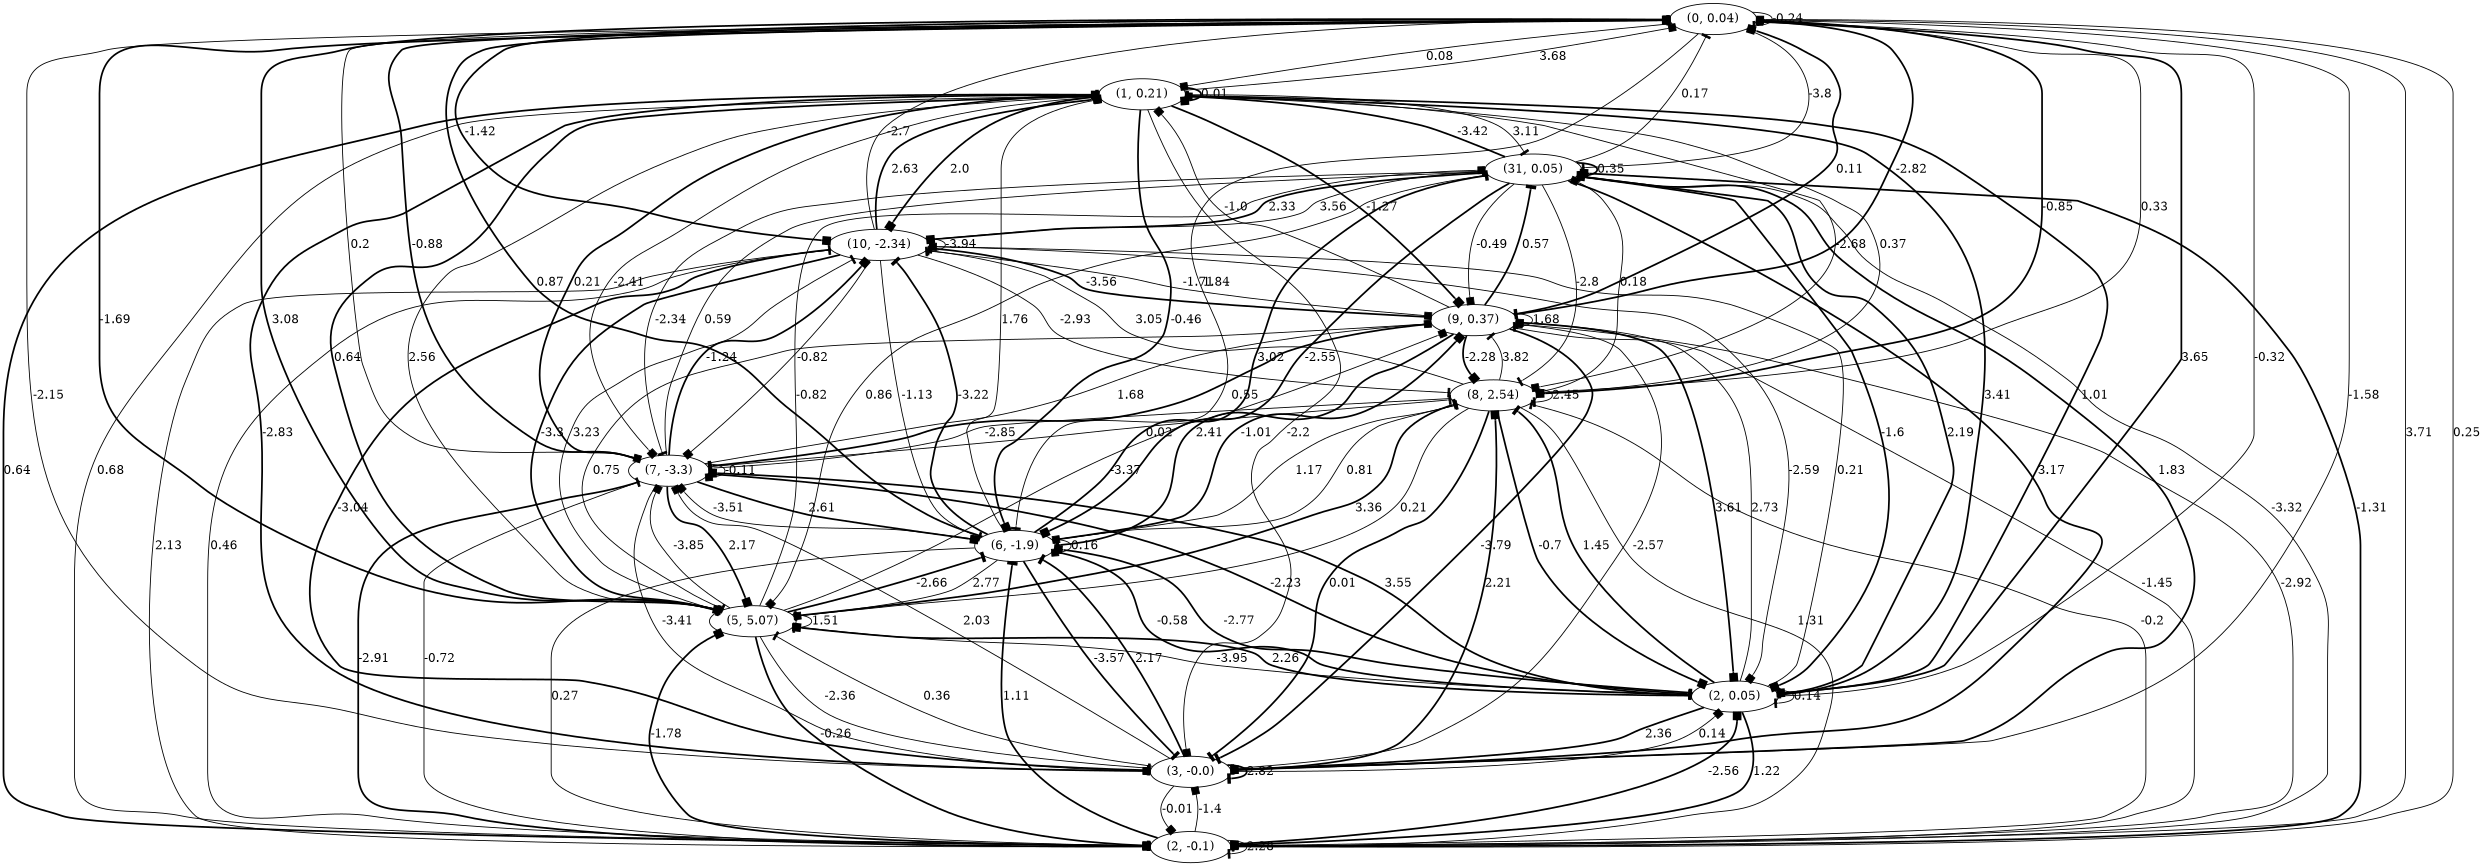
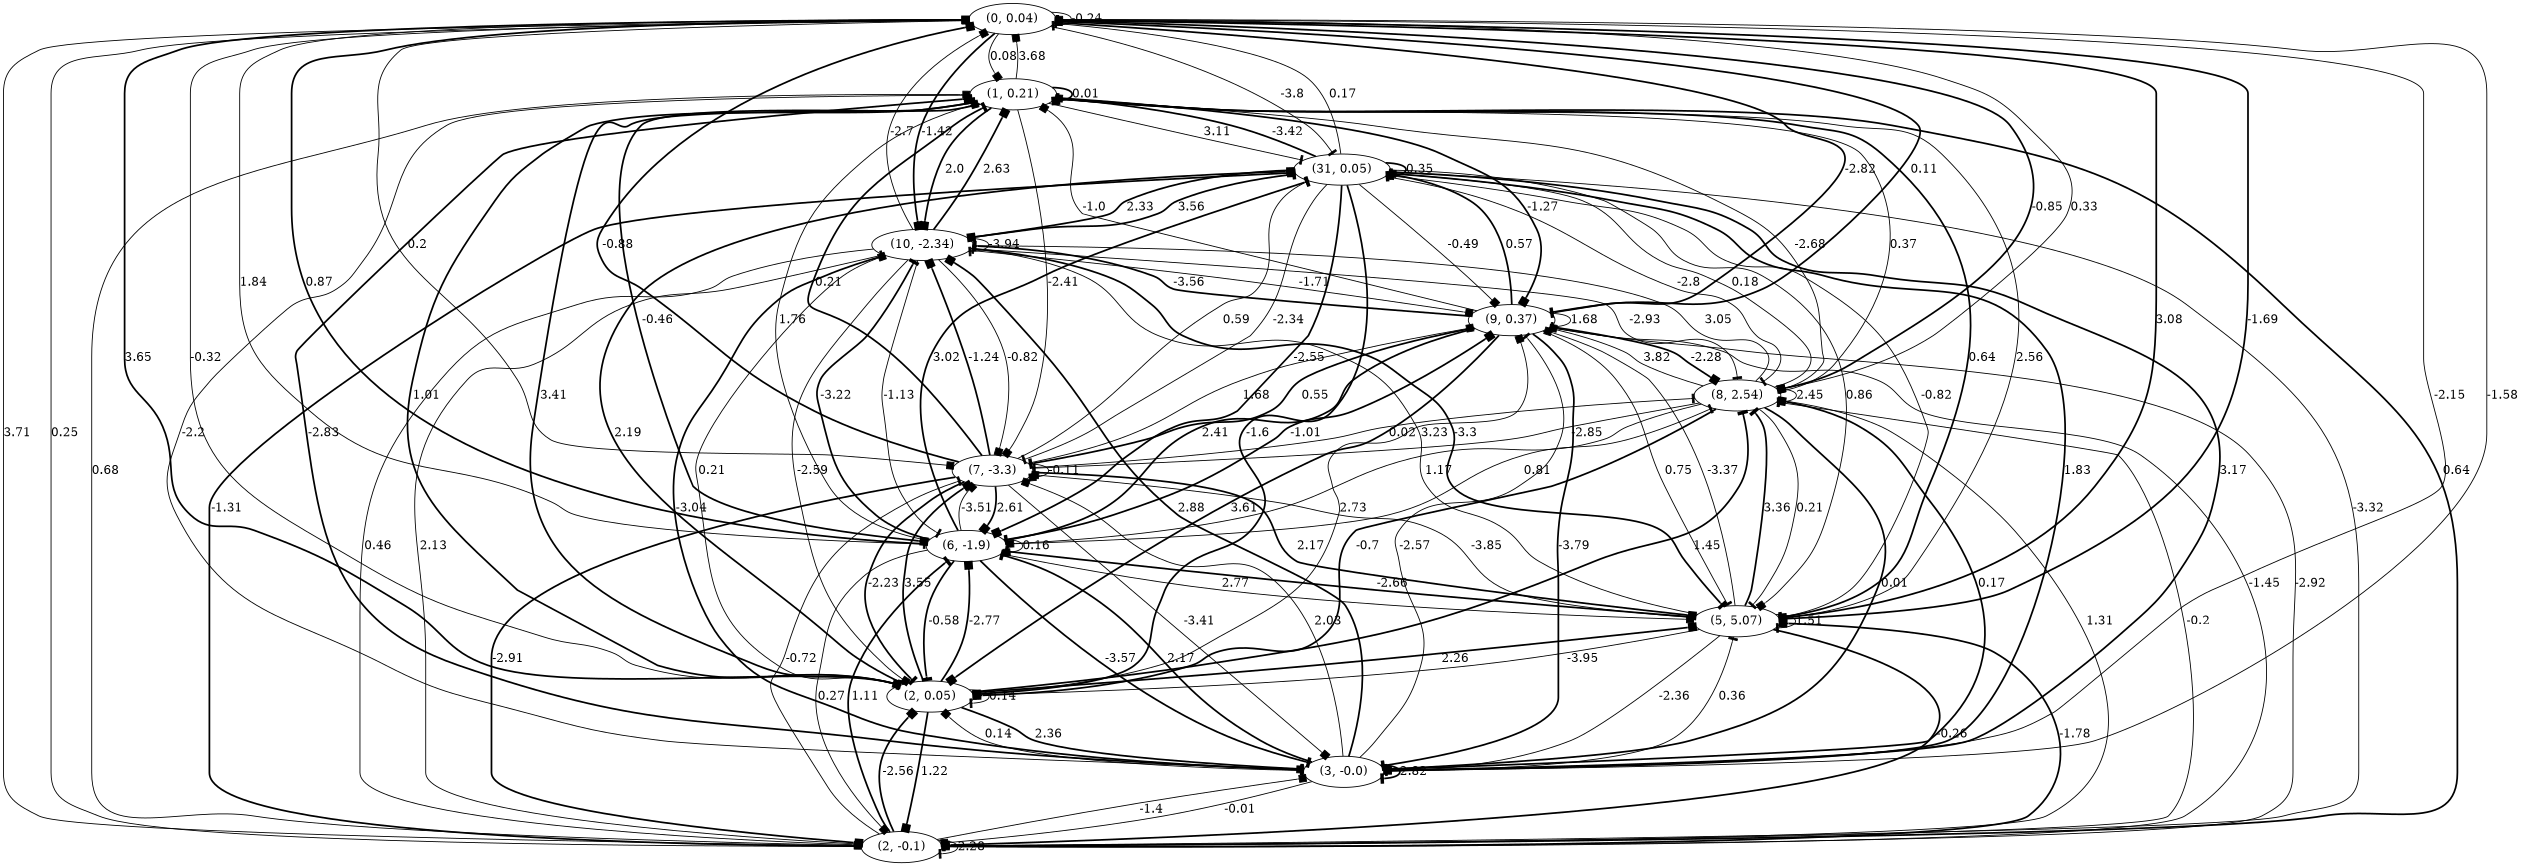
(1264, 221) -> (1133, 221)
none -> (1181, 517)
(1499, 584) -> (1992, 584)
